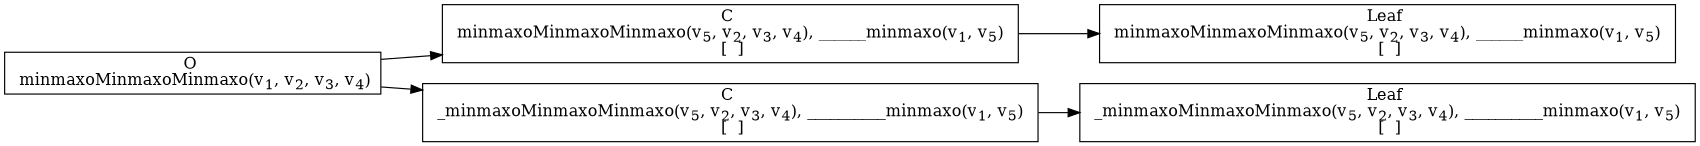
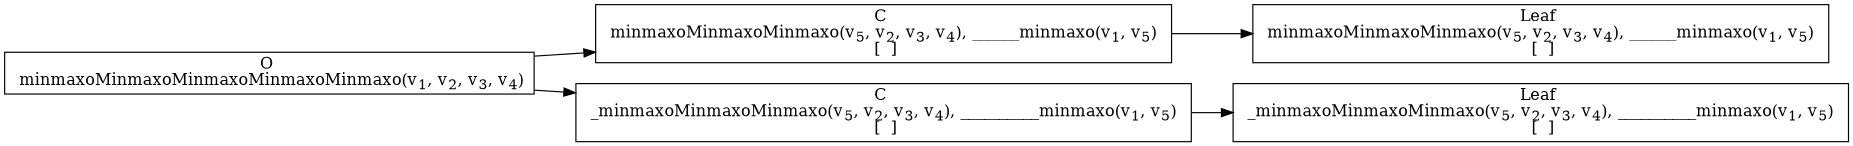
(139, 80) -> (216, 80)
